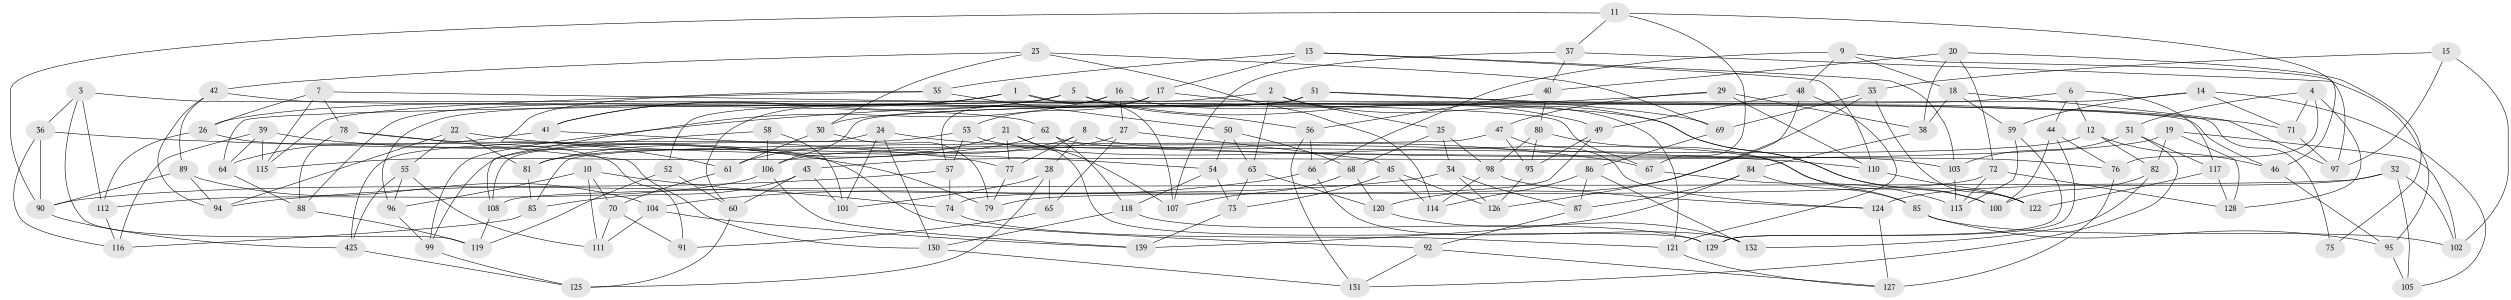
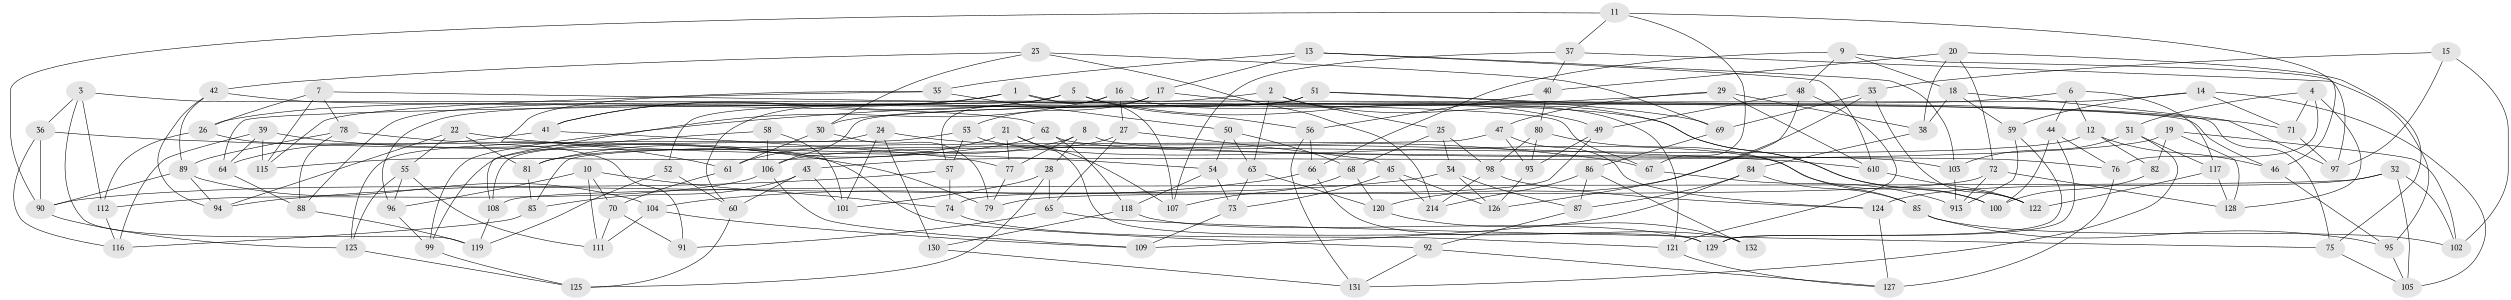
(1873, 170) -> (1873, 170)
(643, 175) -> (258, 147)
(1432, 209) -> (1432, 209)
(1956, 209) -> (1956, 209)
none -> (1814, 239)
(1965, 239) -> none
(351, 248) -> (351, 248)
(1141, 248) -> (1141, 248)
none -> (2369, 268)
